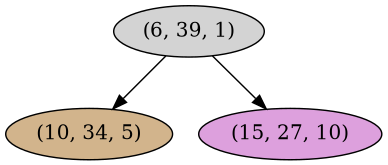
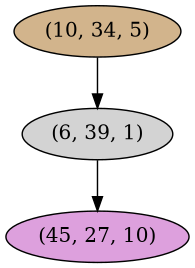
(145, 77) -> (97, 76)
(290, 134) -> (97, 237)
